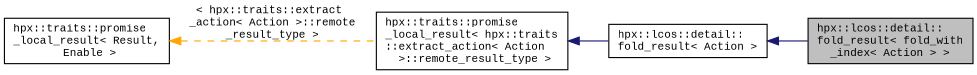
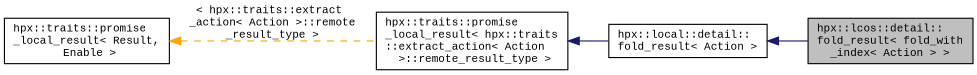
(688, 41) -> (688, 41)
